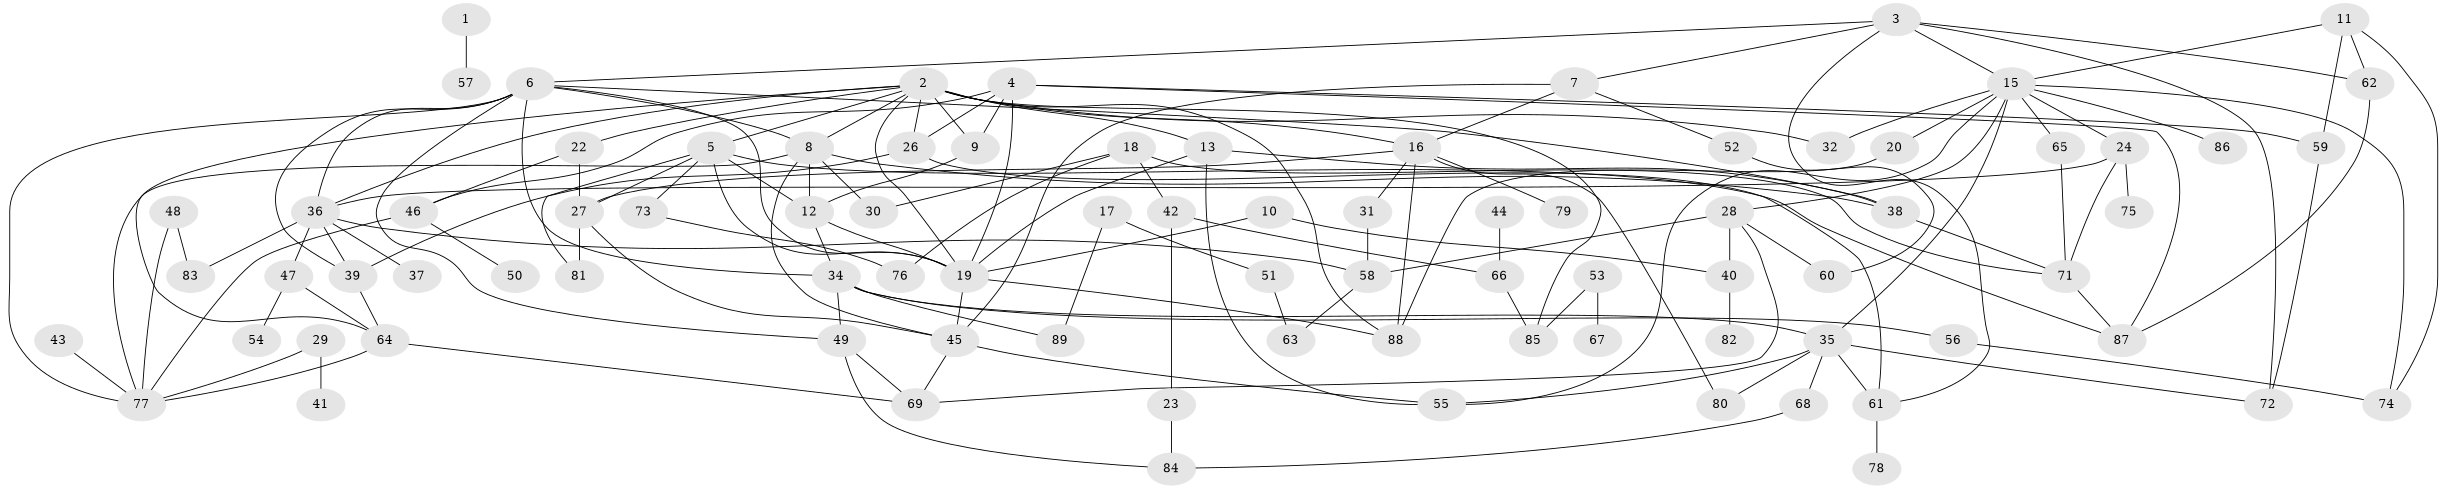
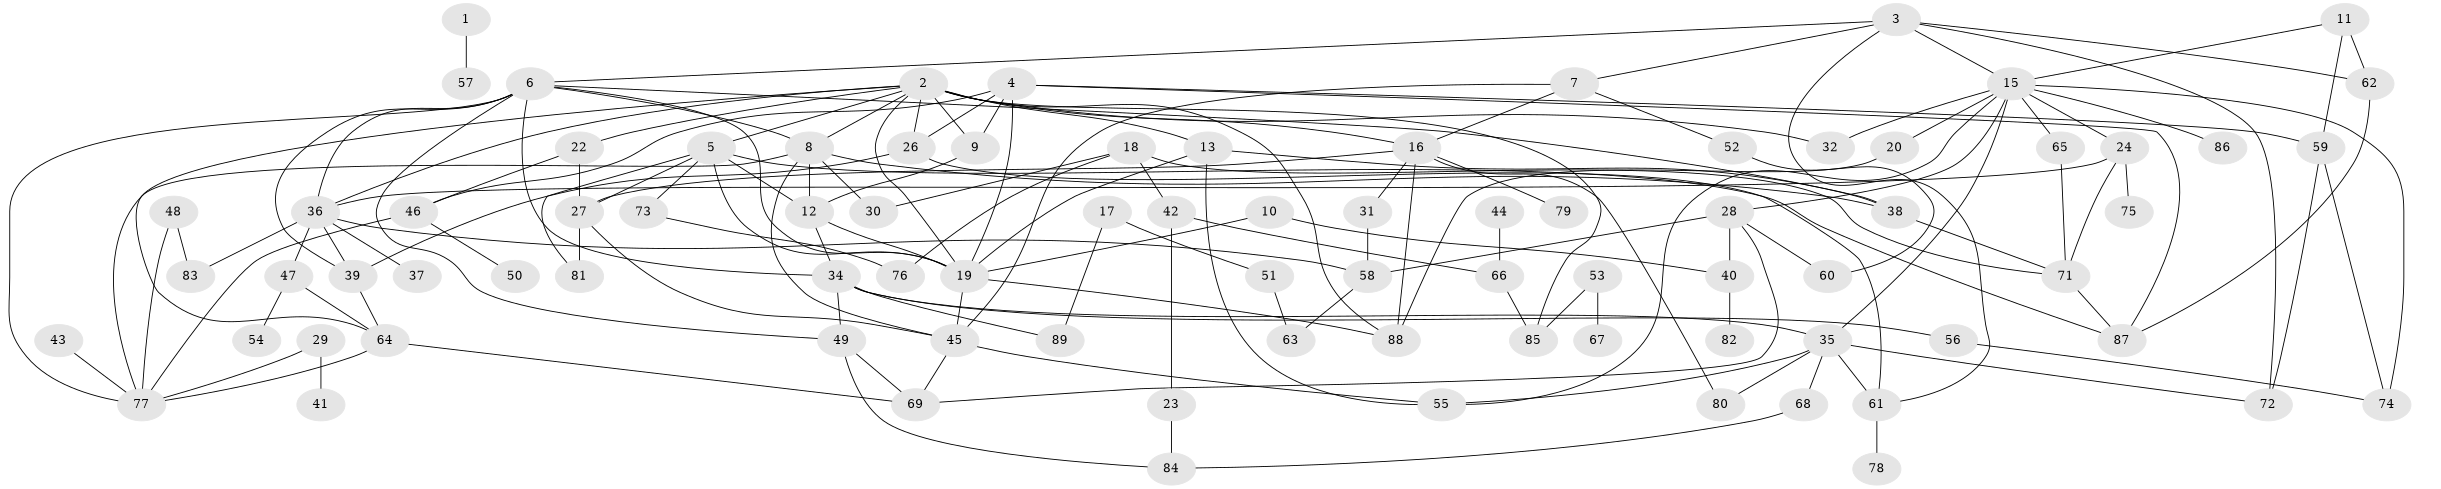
(2438, 201) -> (2354, 276)
